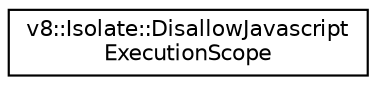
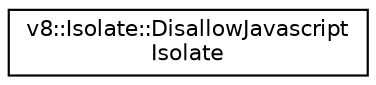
(188, 43) -> (188, 43)
